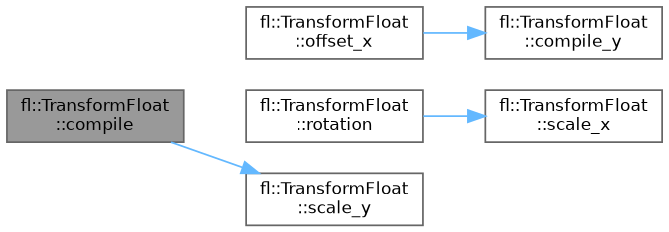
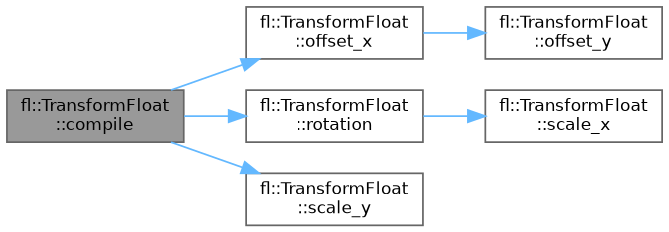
(574, 33) -> (574, 33)
none -> (207, 77)
none -> (206, 116)
